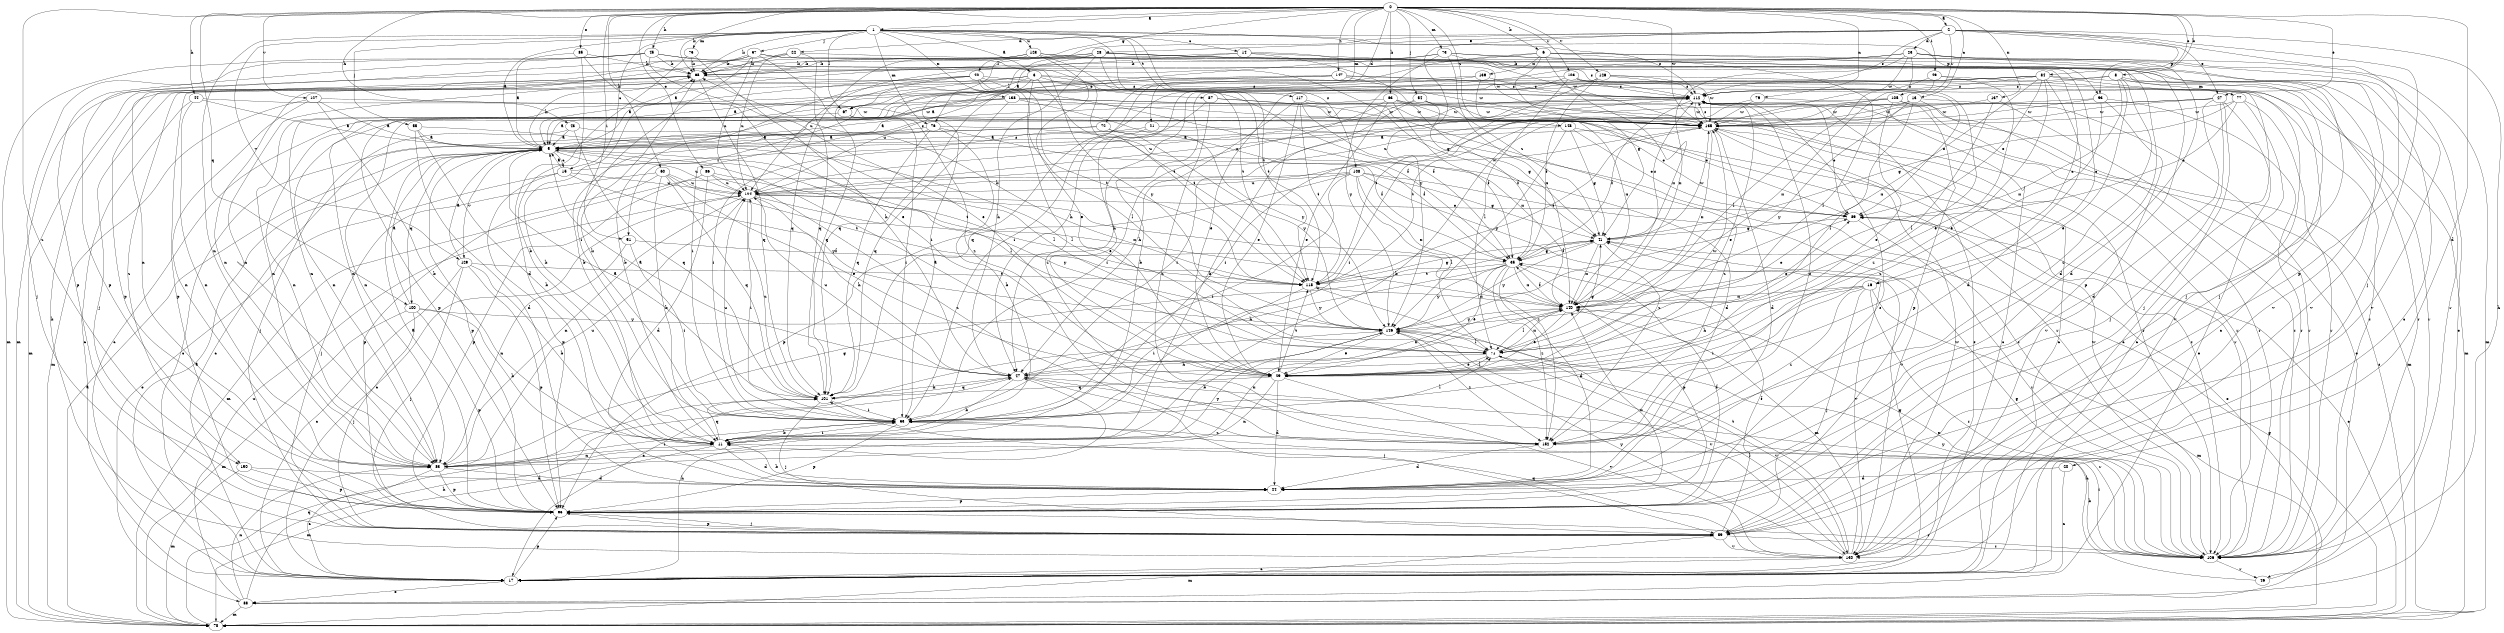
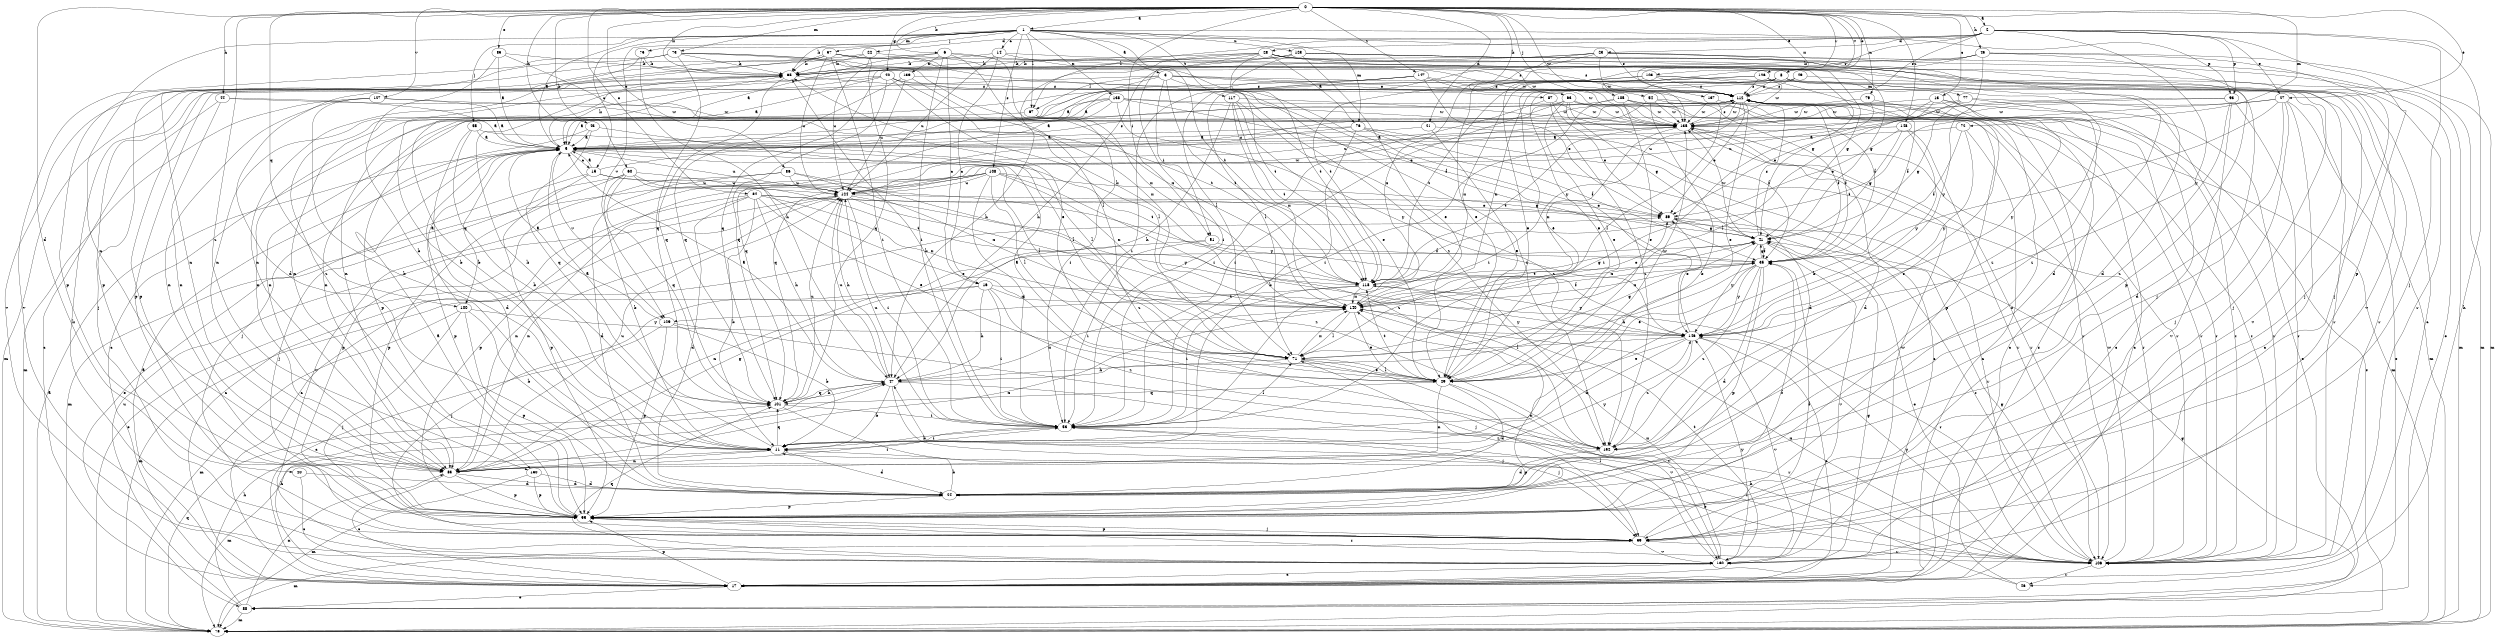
(1681, 10) -> none
(1929, 88) -> (1548, 74)
(1522, 149) -> (1871, 149)
(886, 273) -> (1018, 308)
(1817, 433) -> (1648, 439)
